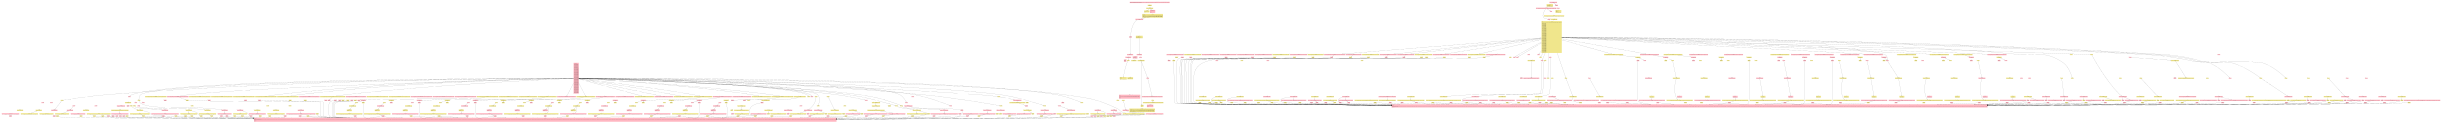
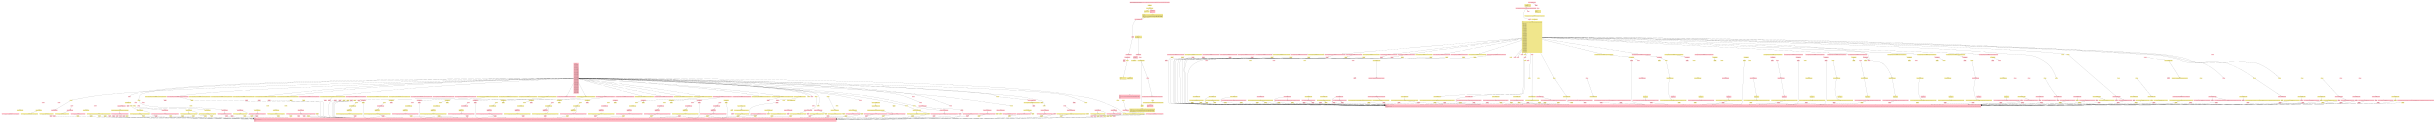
(1734, 55) -> none
